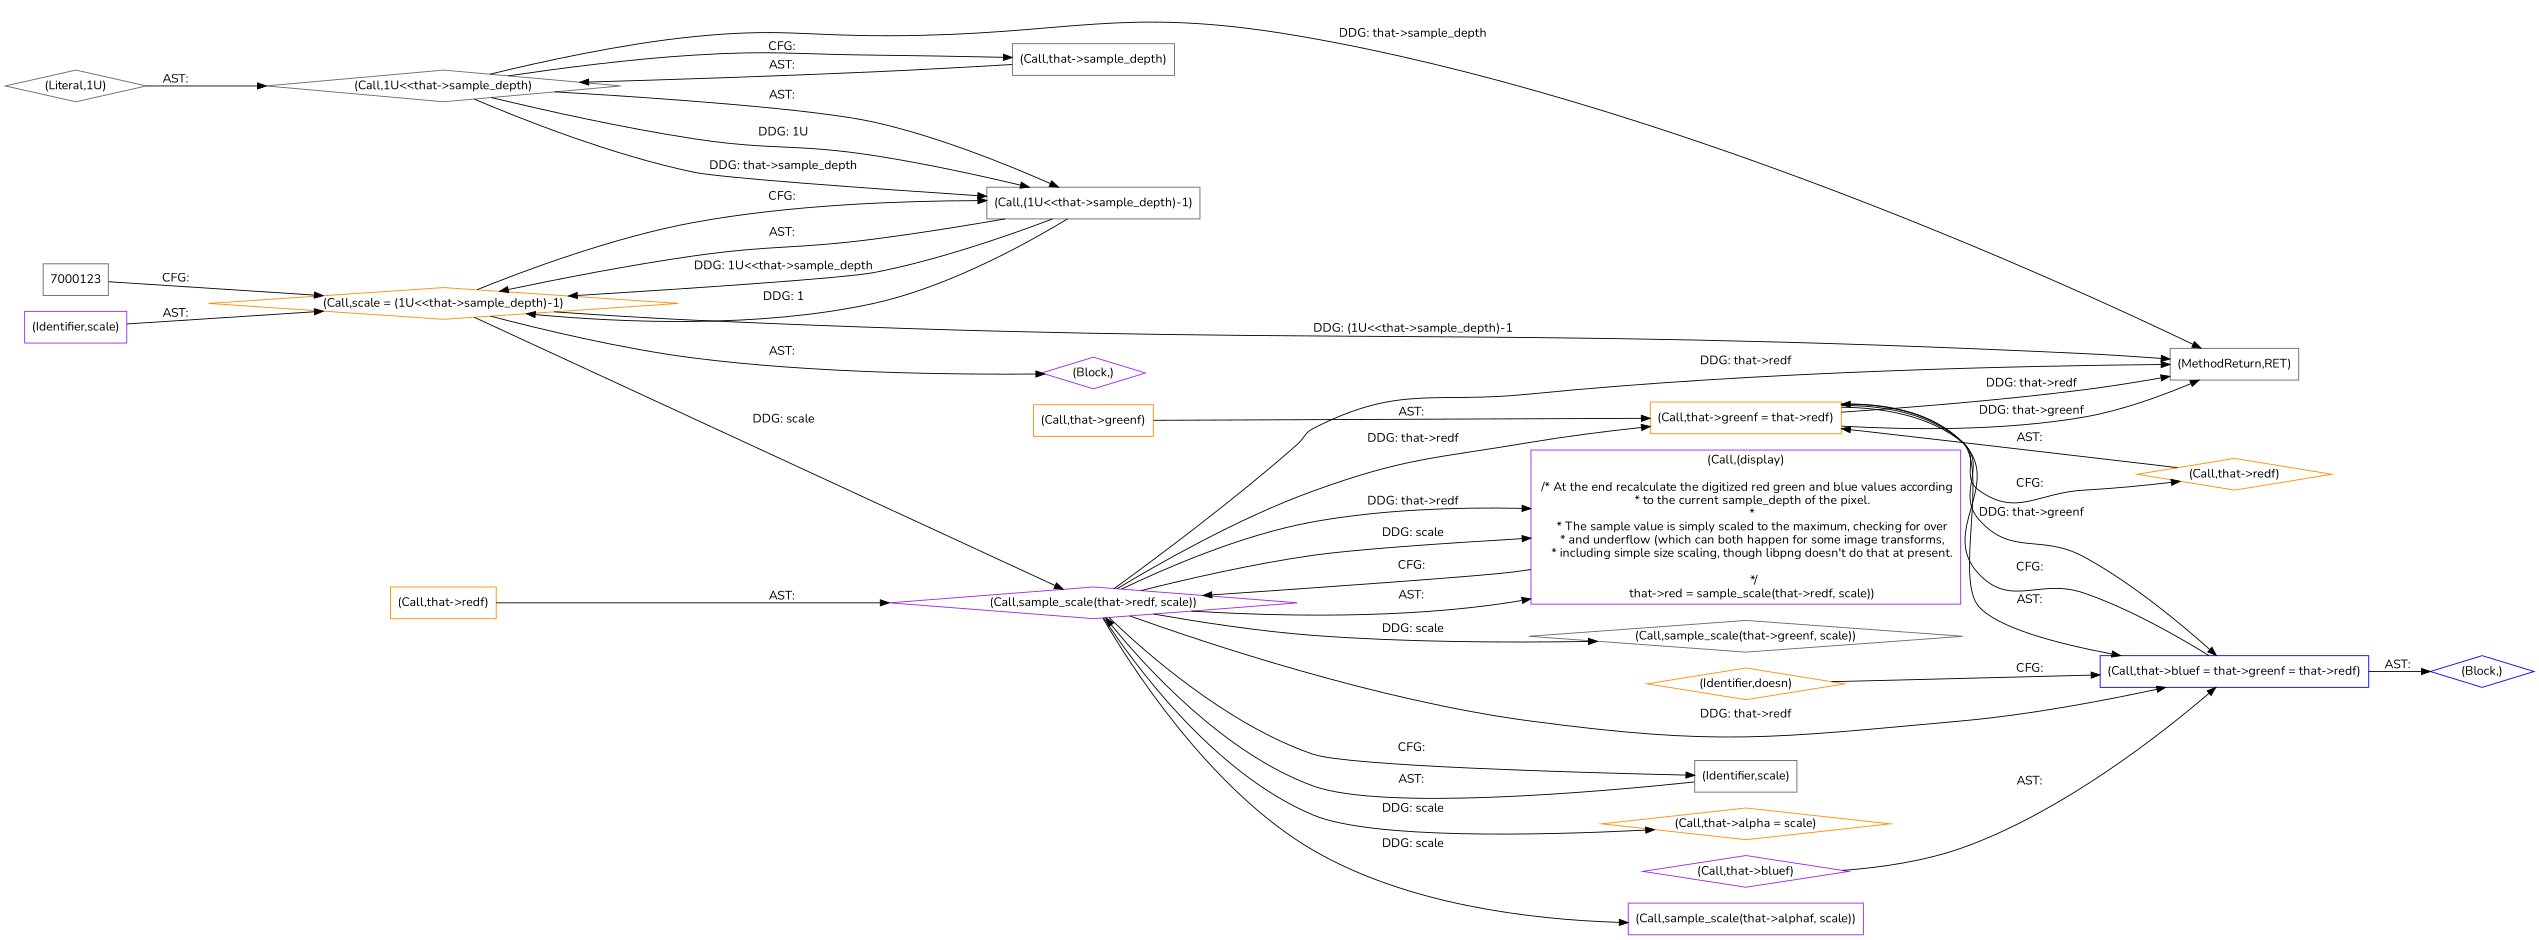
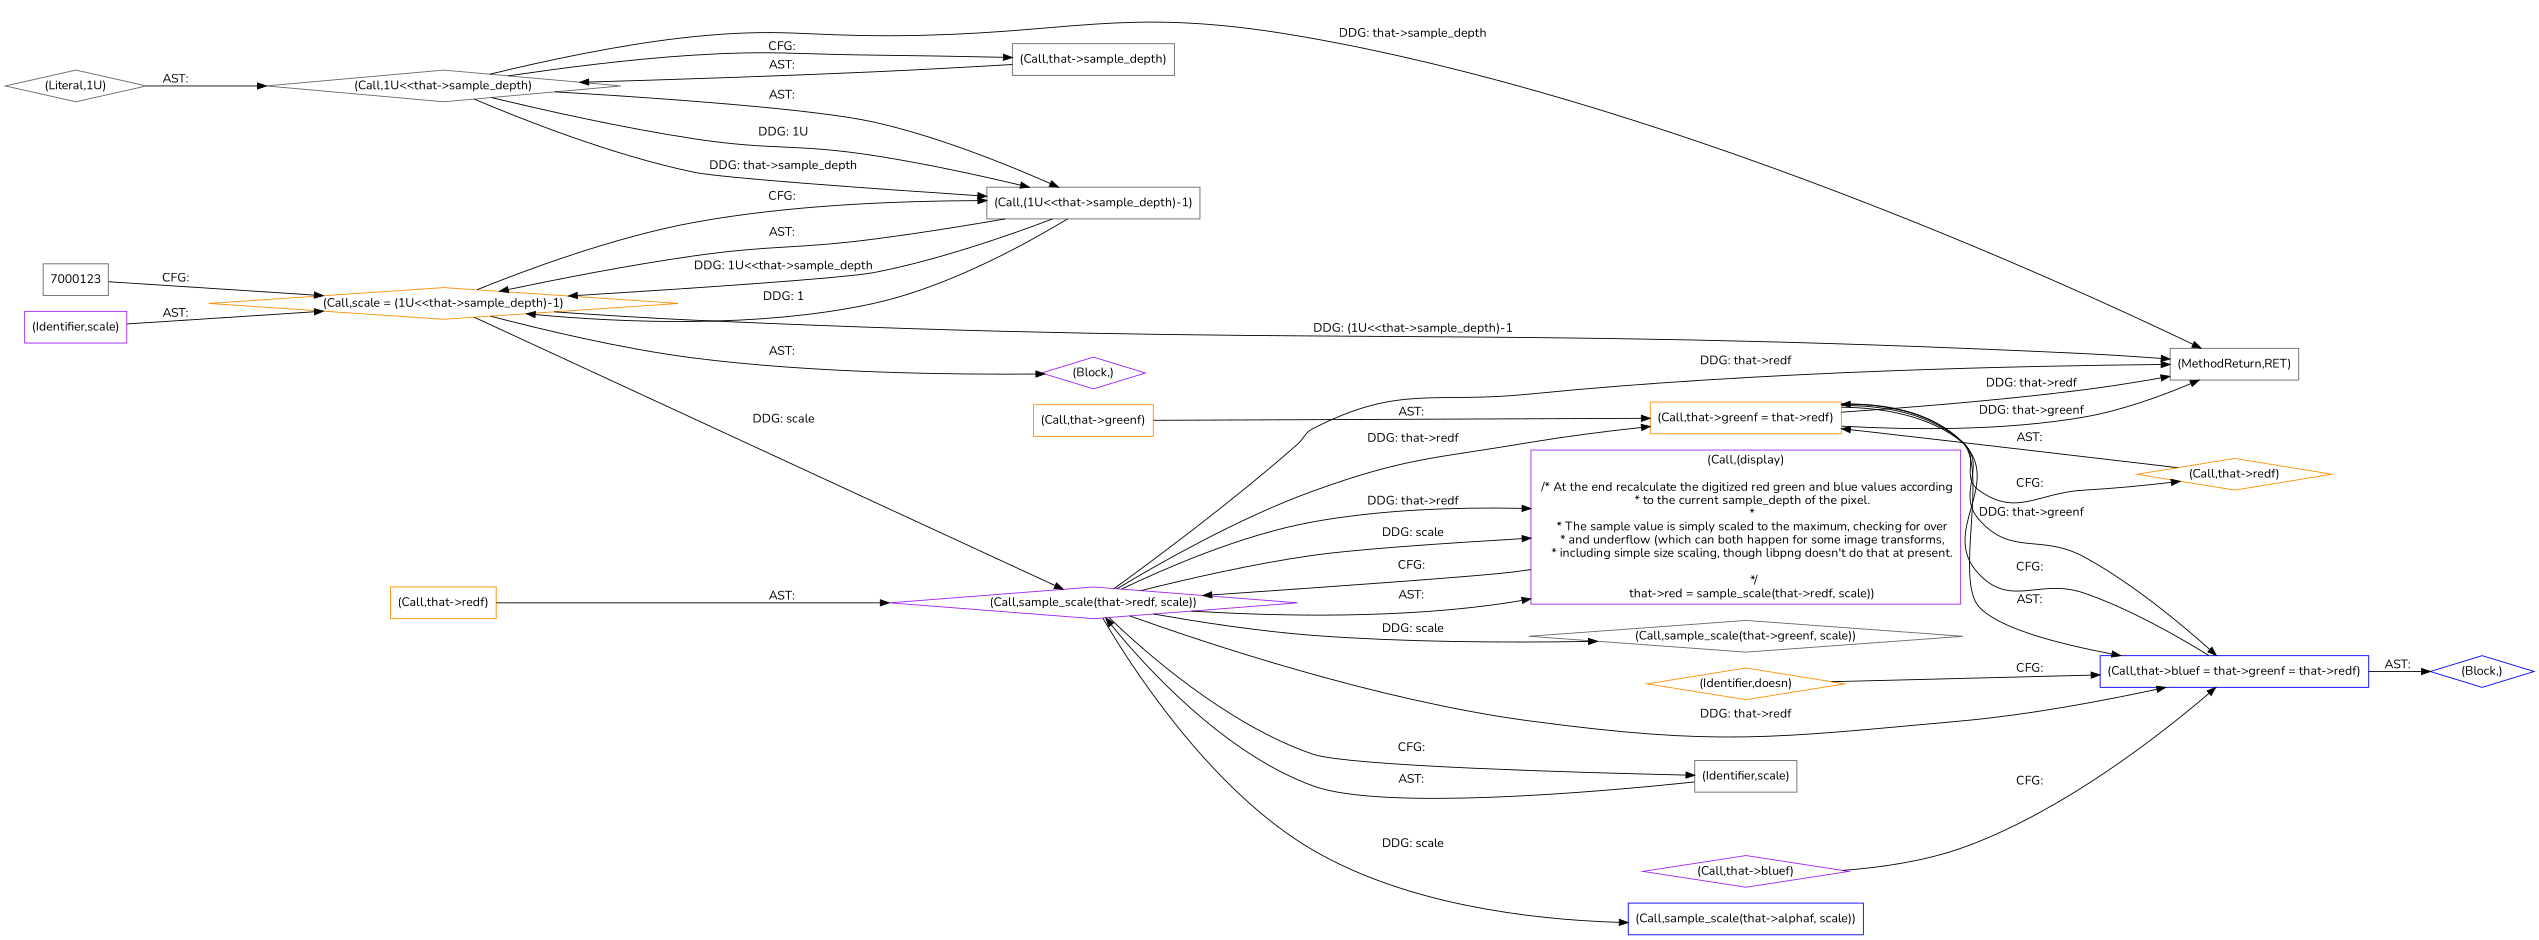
(2031, 781) -> (2031, 781)
(1746, 824) -> none
(1746, 919) -> (1746, 919)
